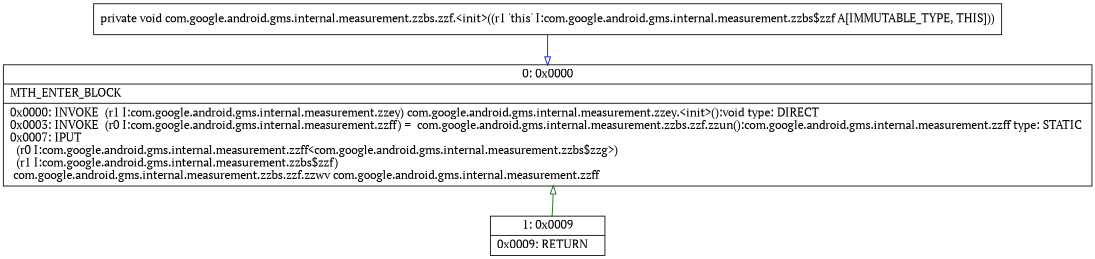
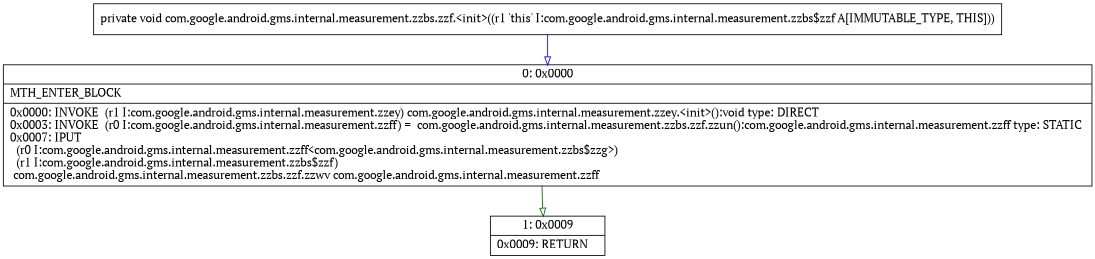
(553, 205) -> (542, 197)
